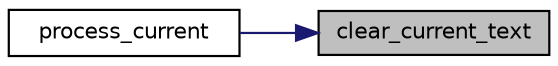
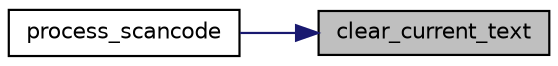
(124, 33) -> (124, 33)
